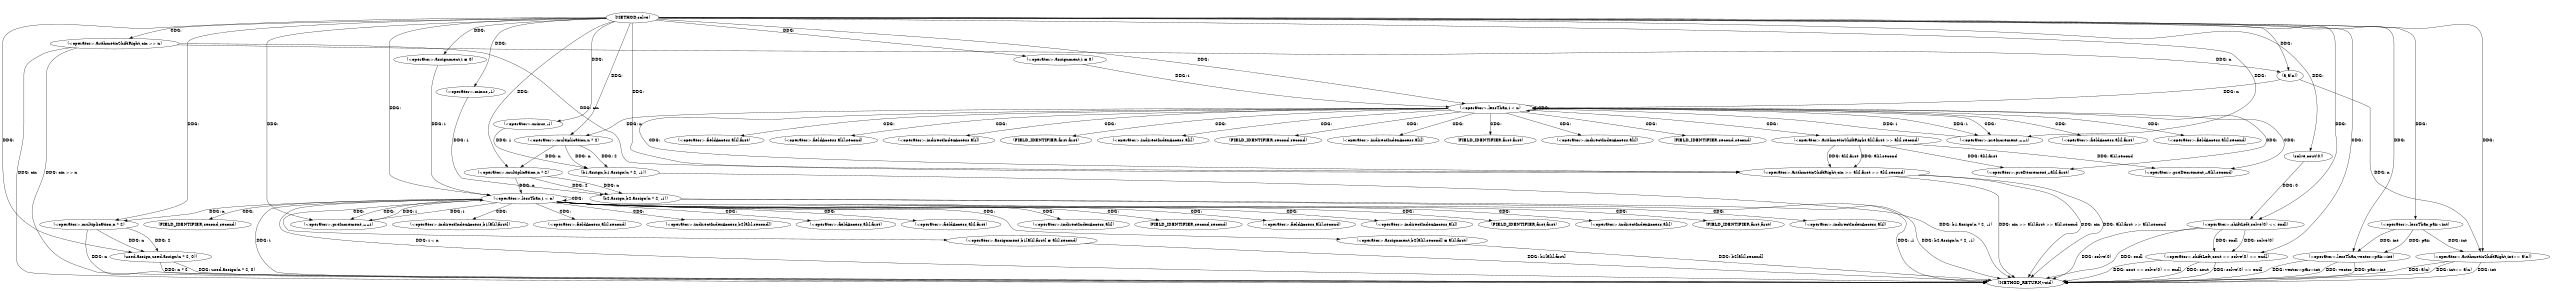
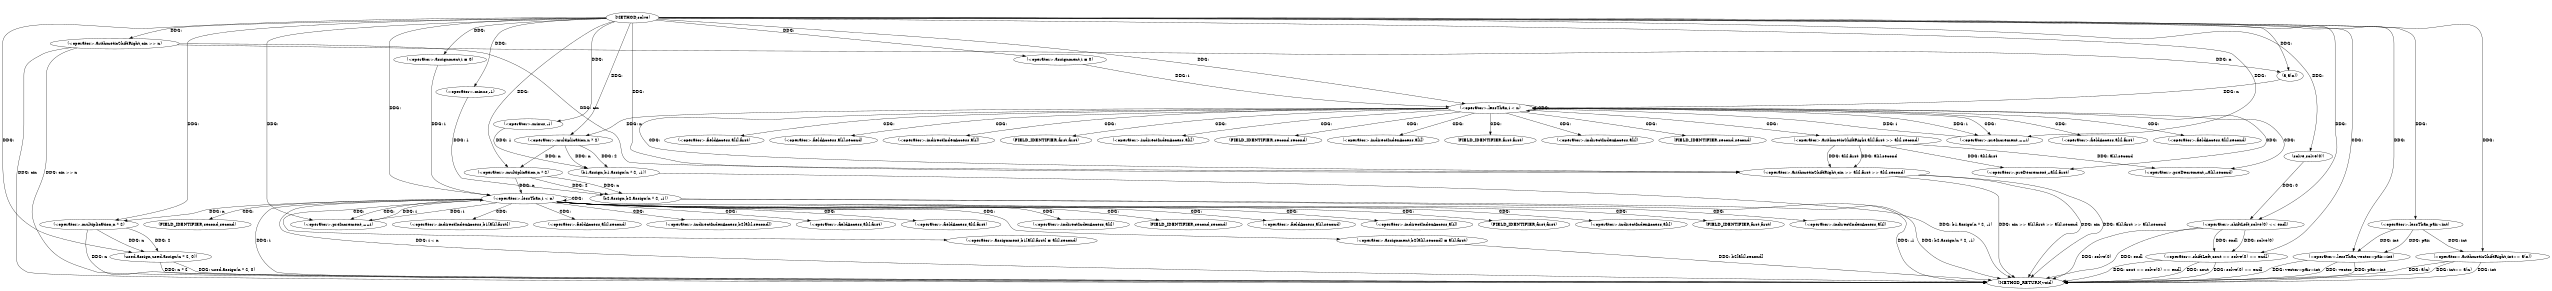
(177, 31) -> (177, 31)
(2308, 156) -> (2308, 156)
(2372, 173) -> none
(1535, 263) -> none
